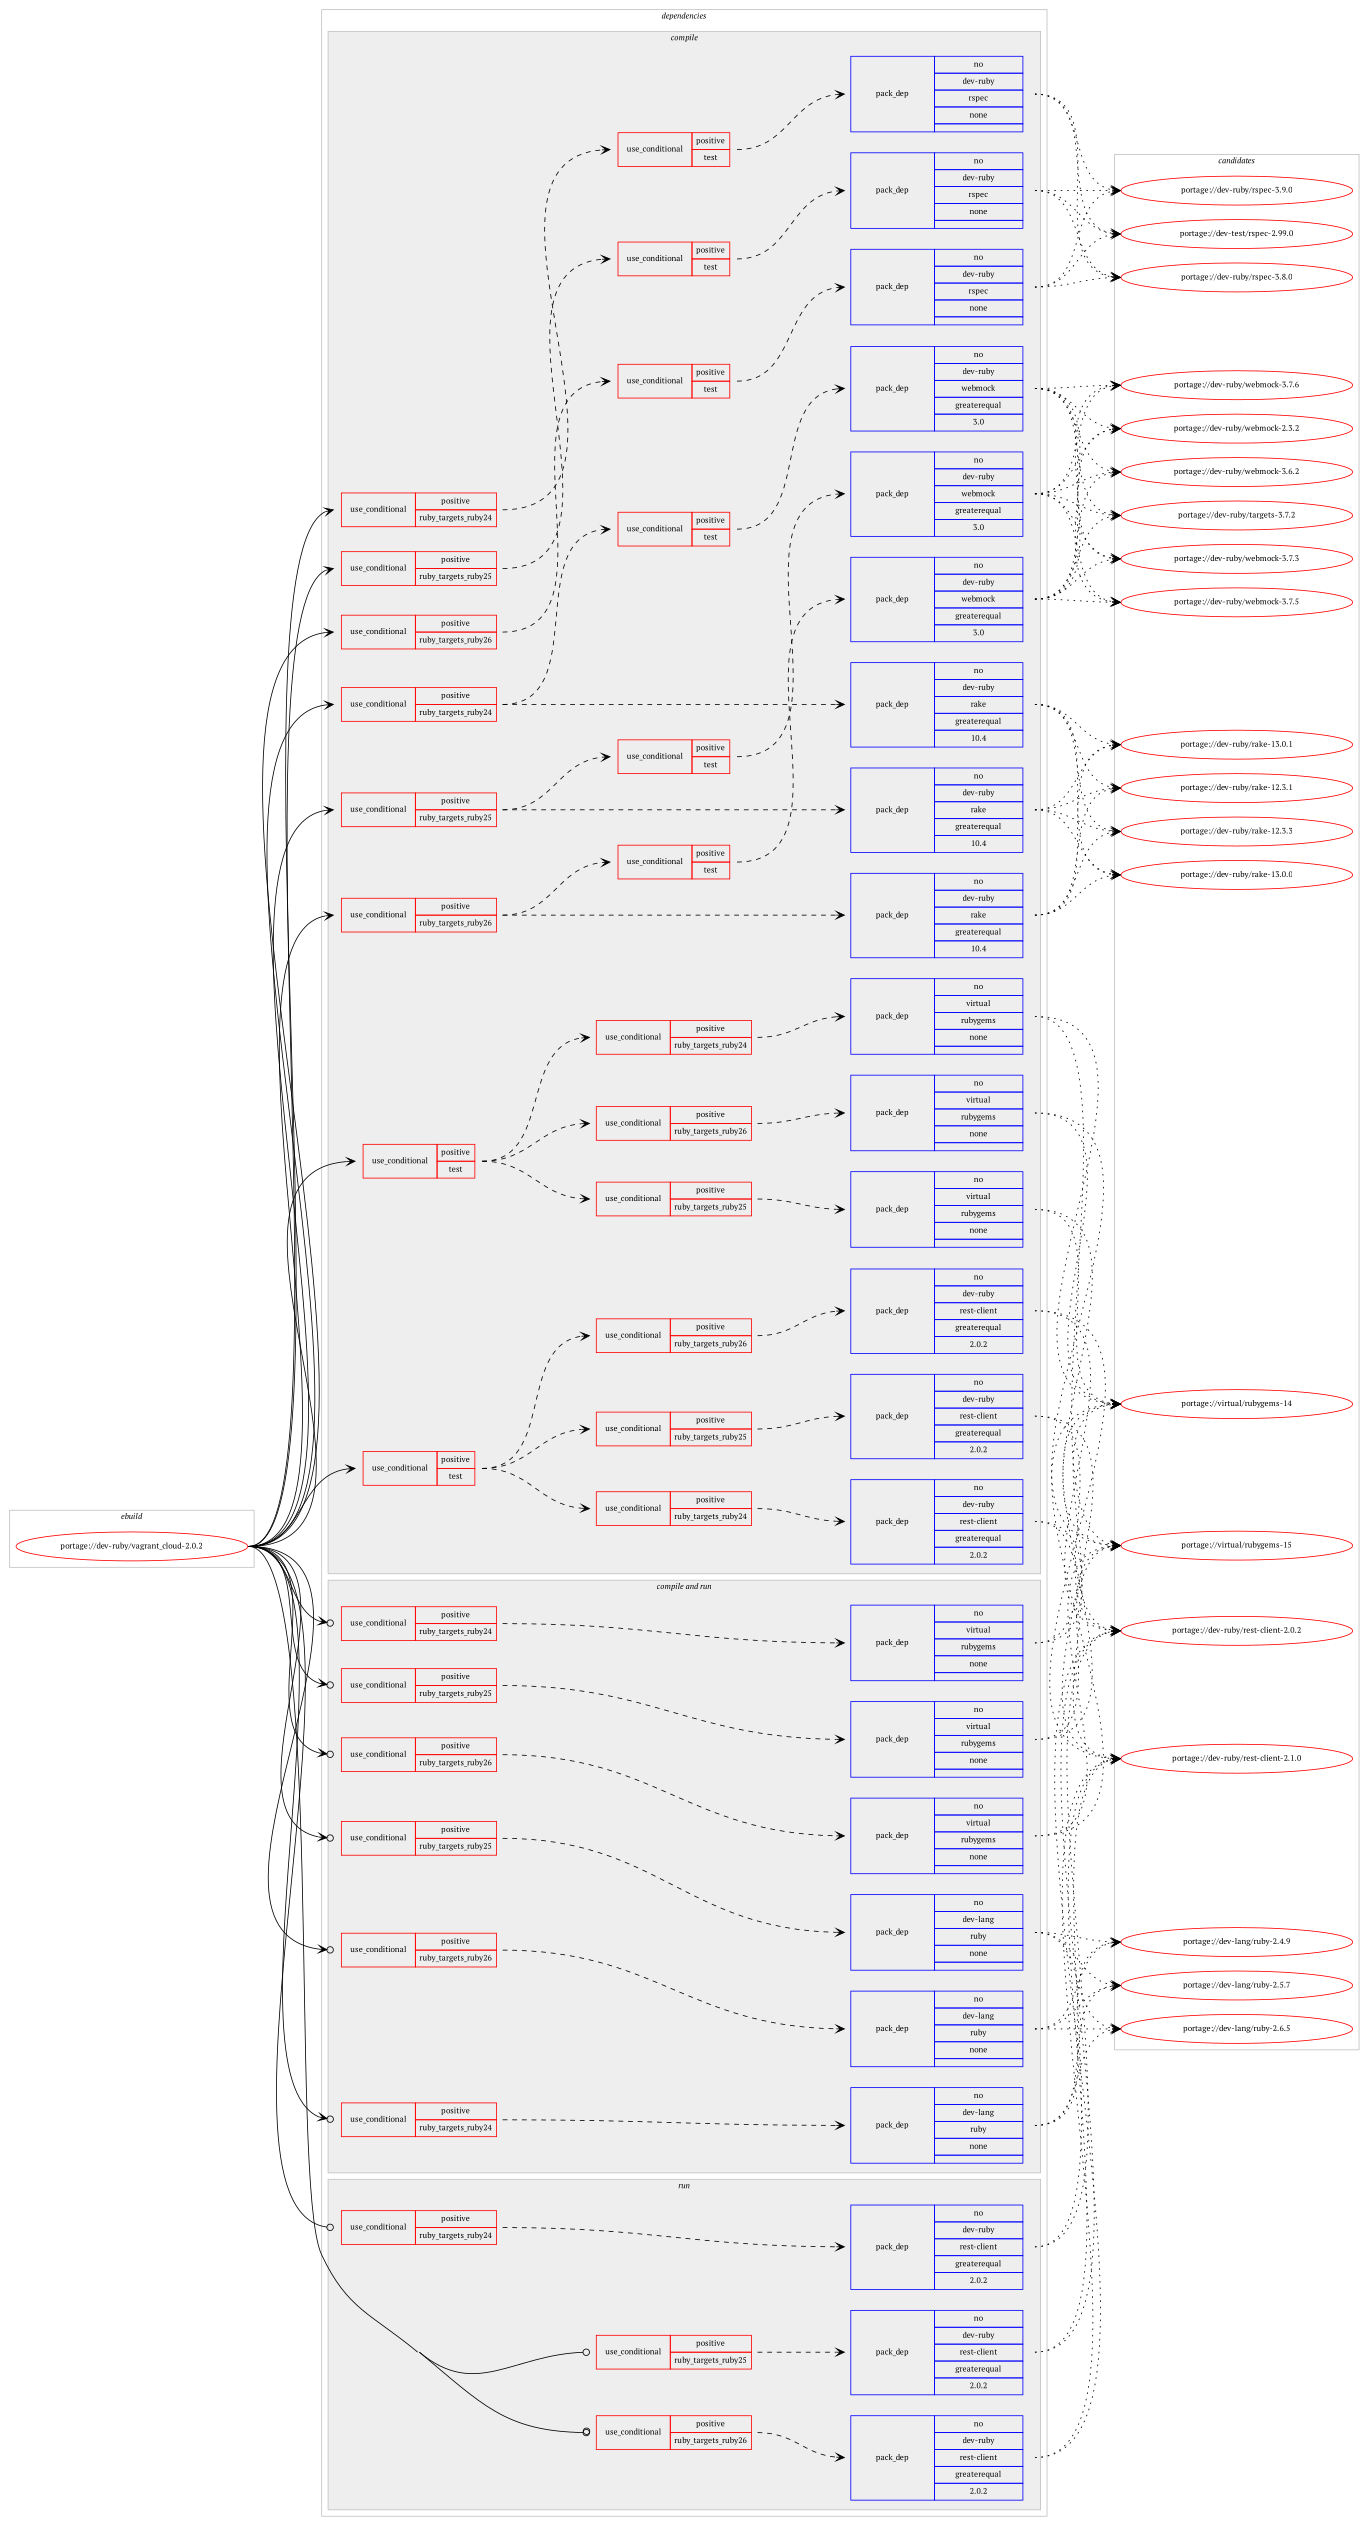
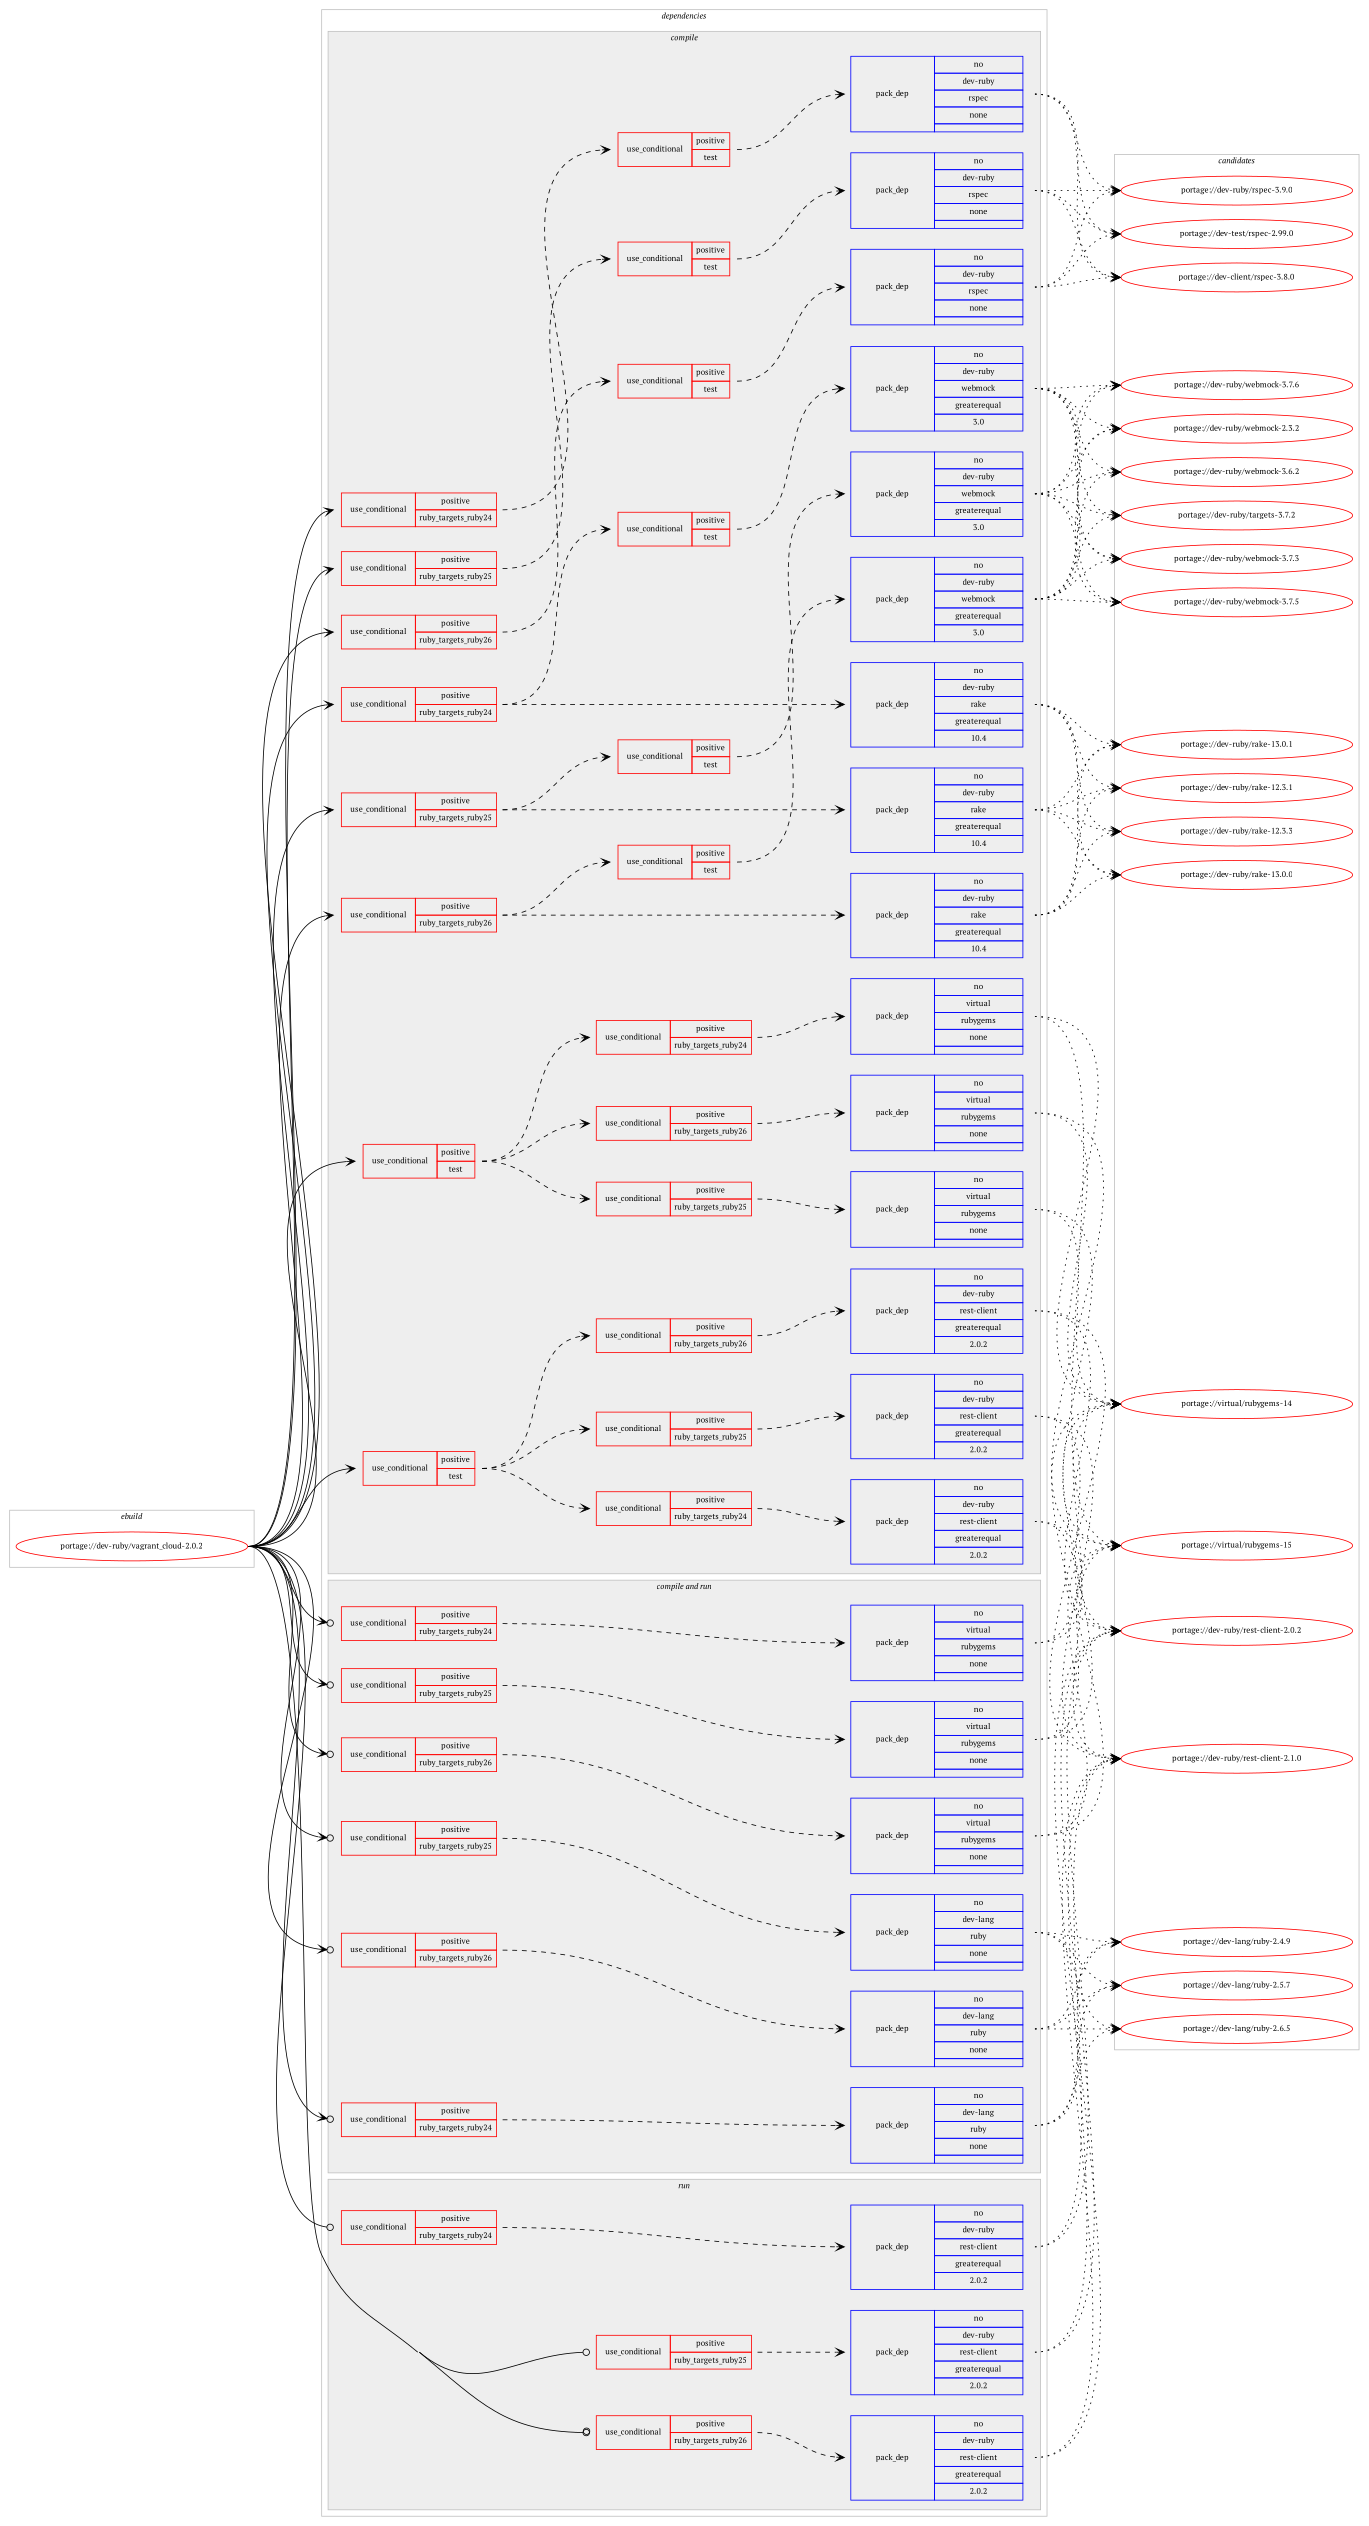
(1237, 277) -> (1237, 277)
